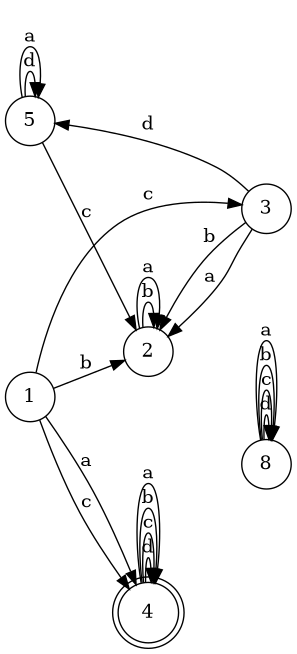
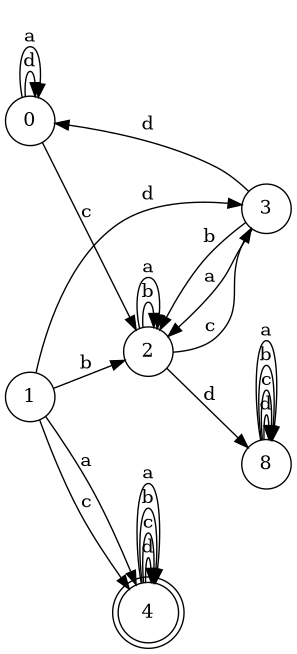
(30, 121) -> (30, 121)
(148, 194) -> (148, 194)
none -> (232, 314)
none -> (202, 403)
